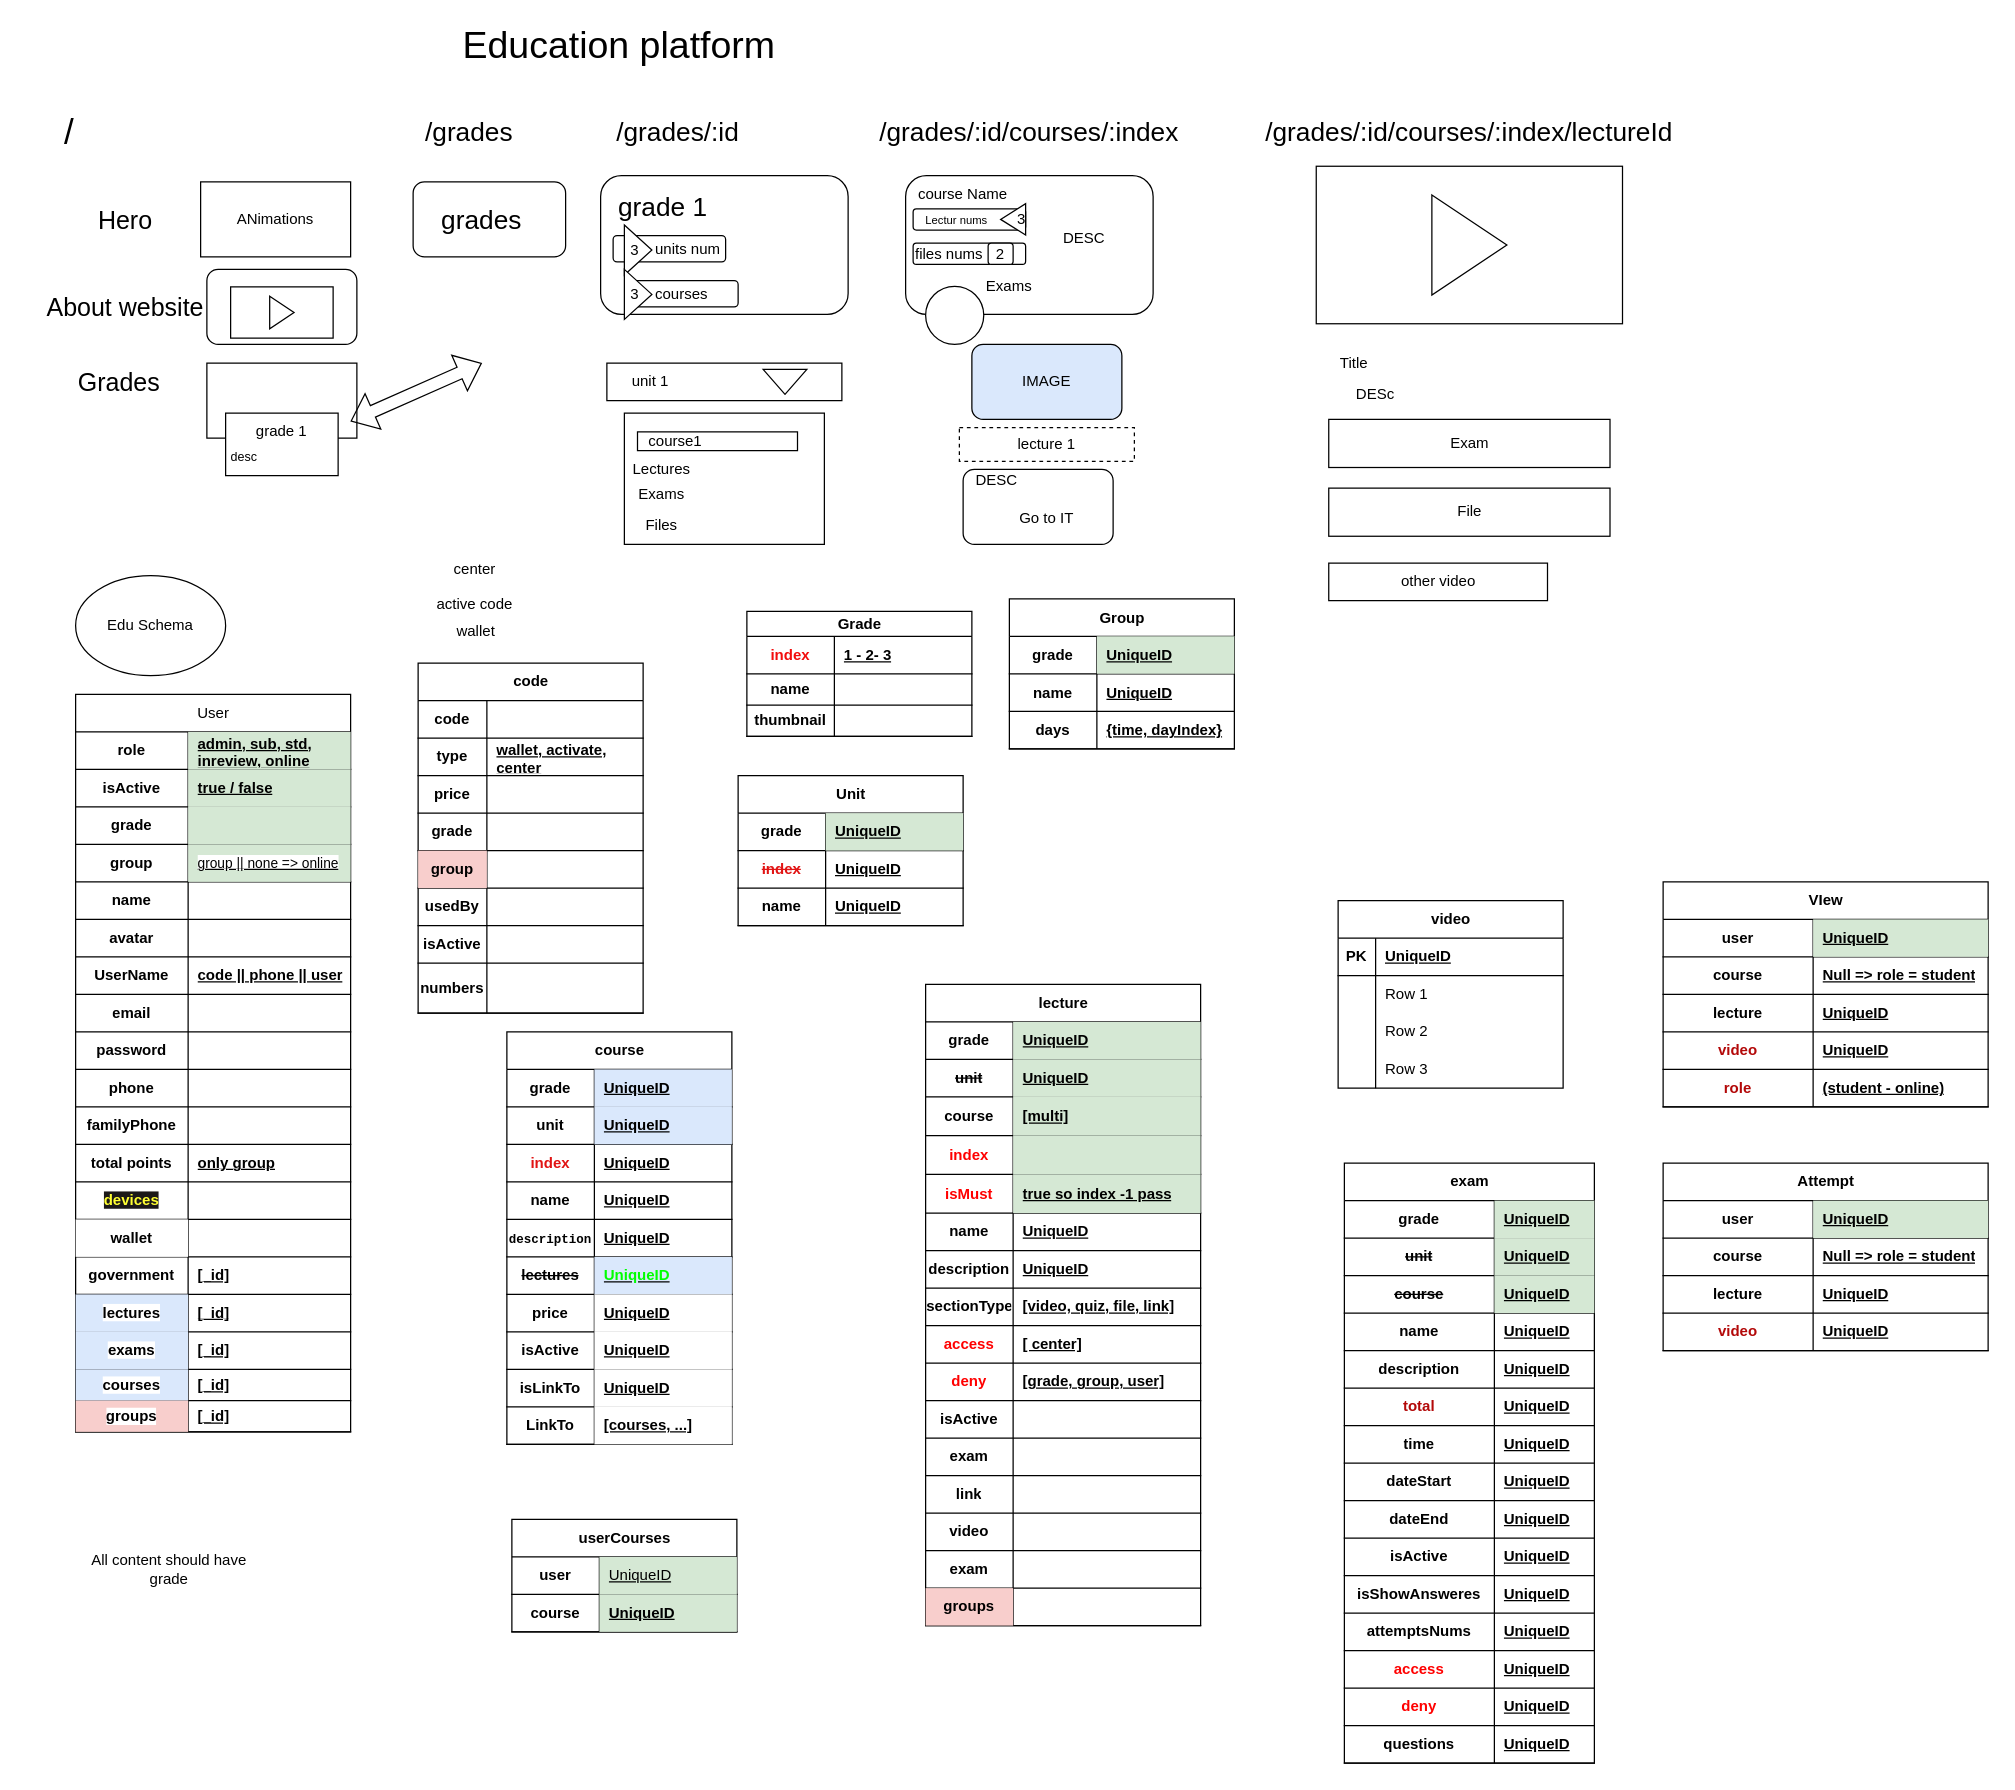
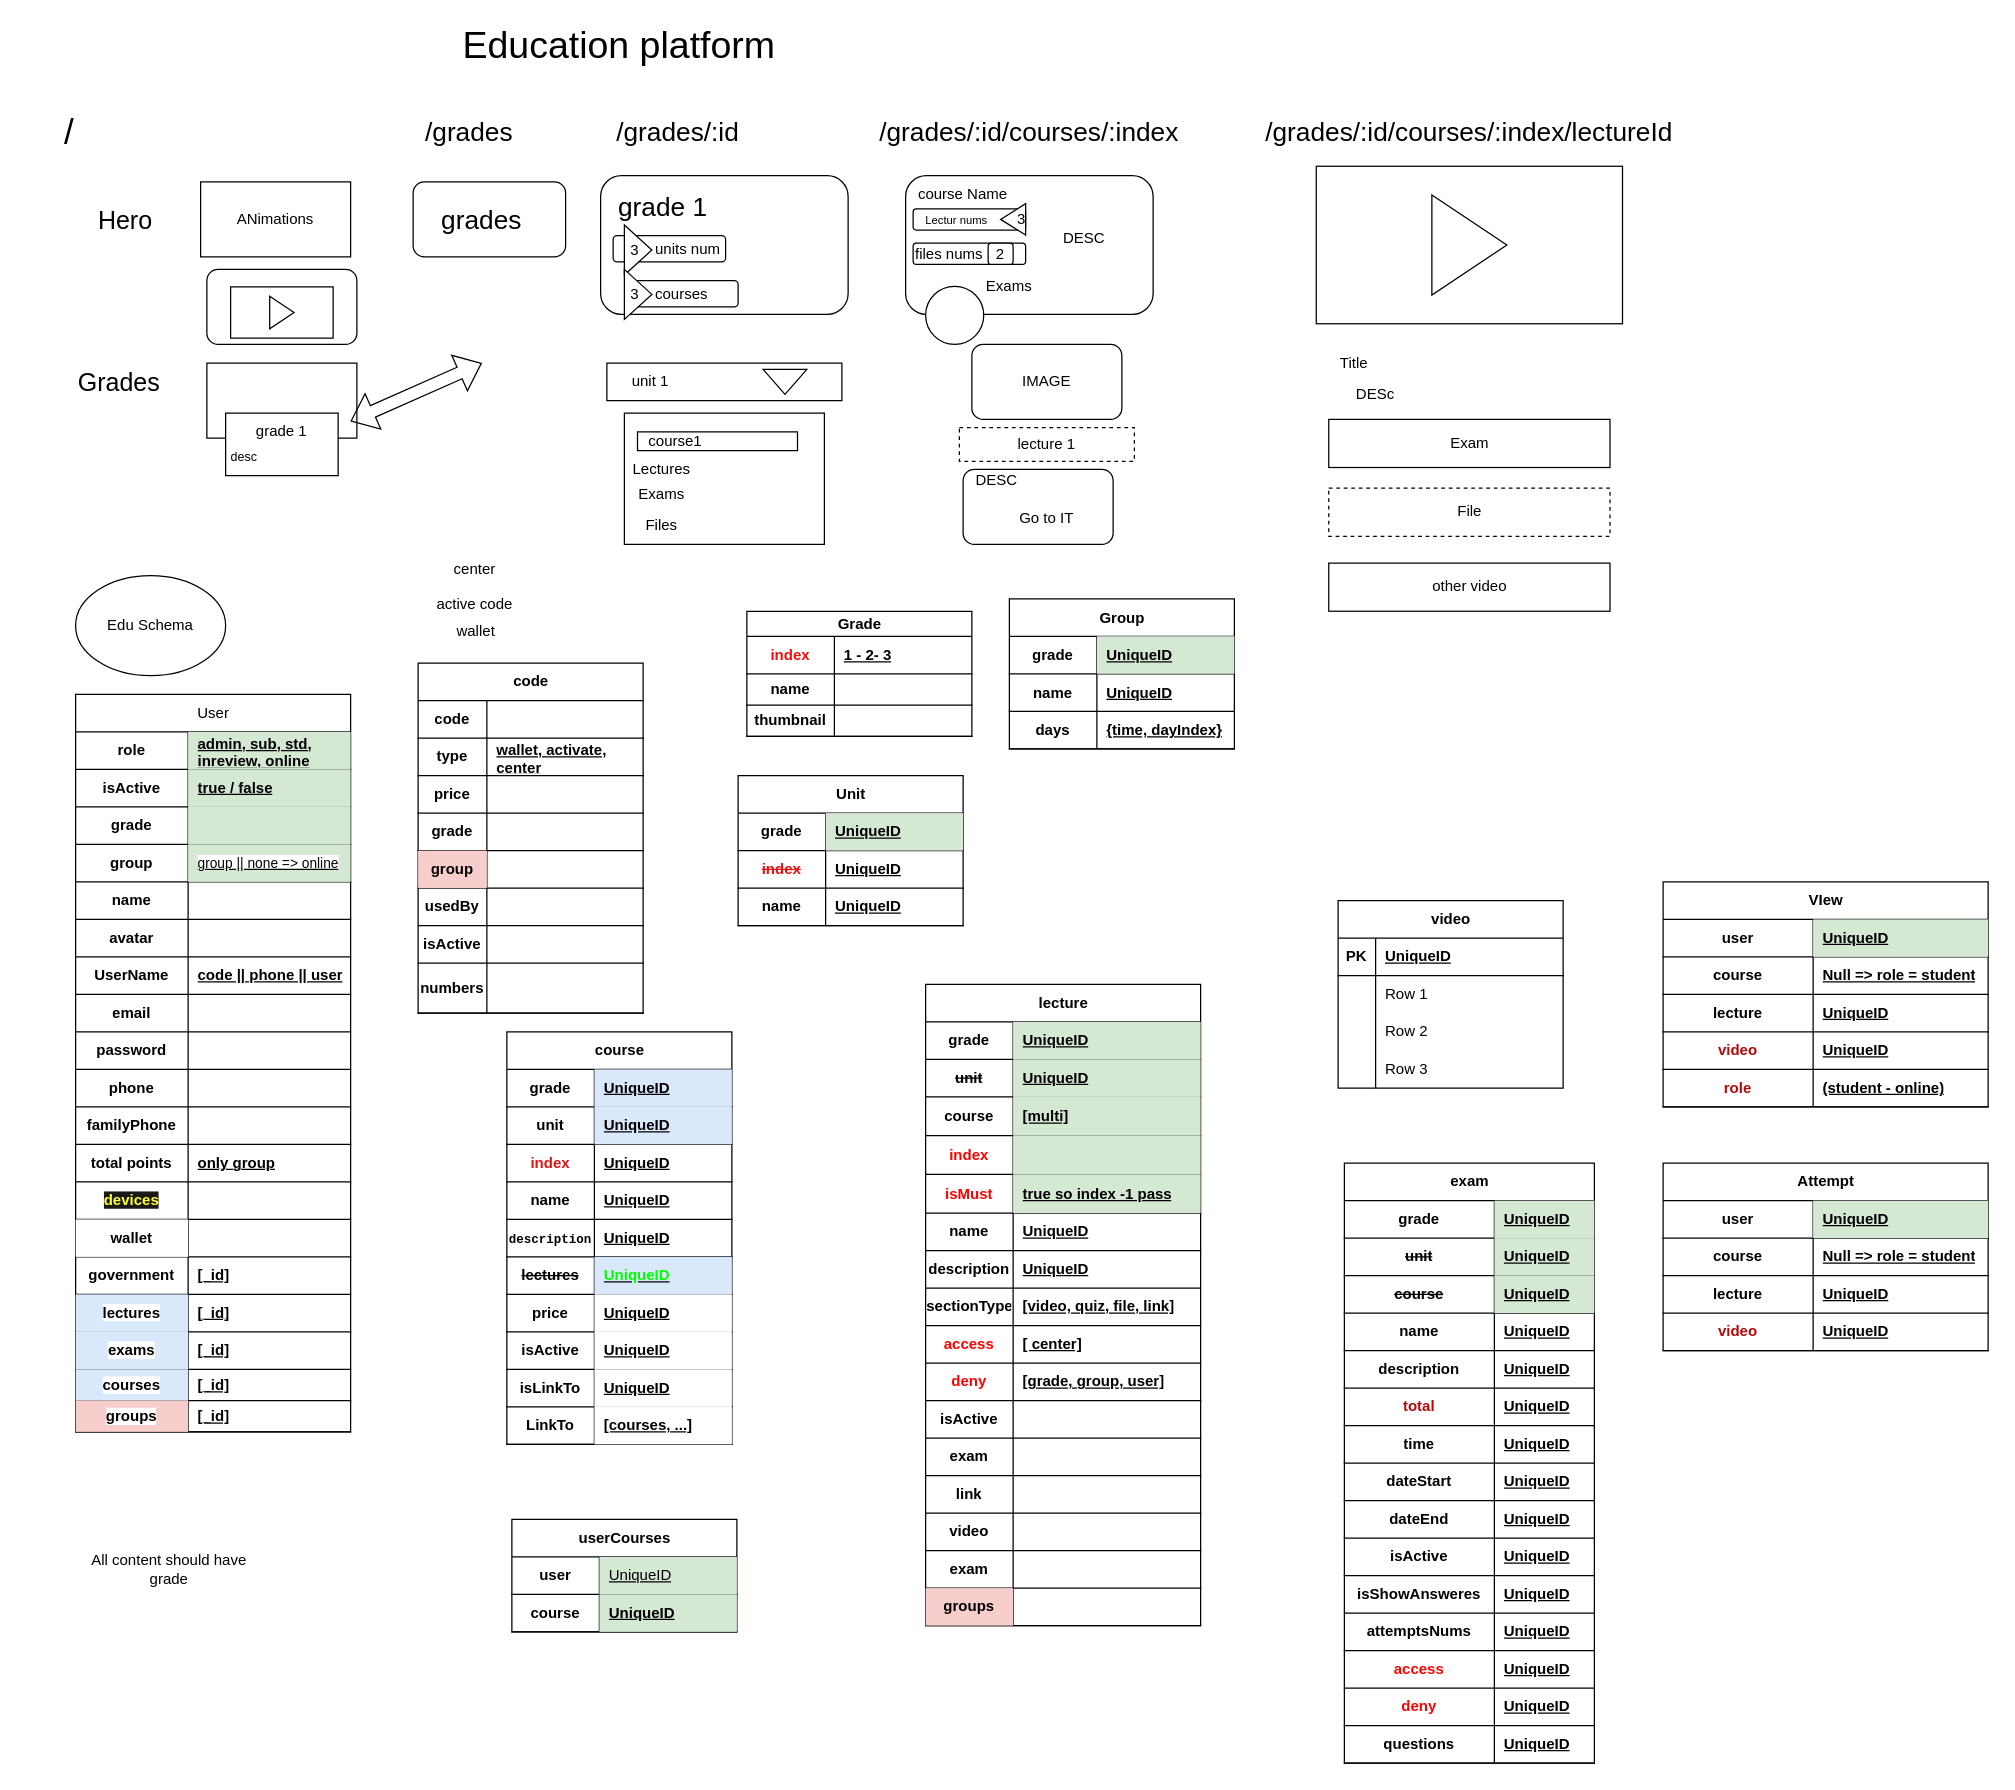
(126, 307) -> none
(1047, 382) -> (1047, 382)
(1469, 512) -> (1469, 512)
(1438, 582) -> (1469, 587)
